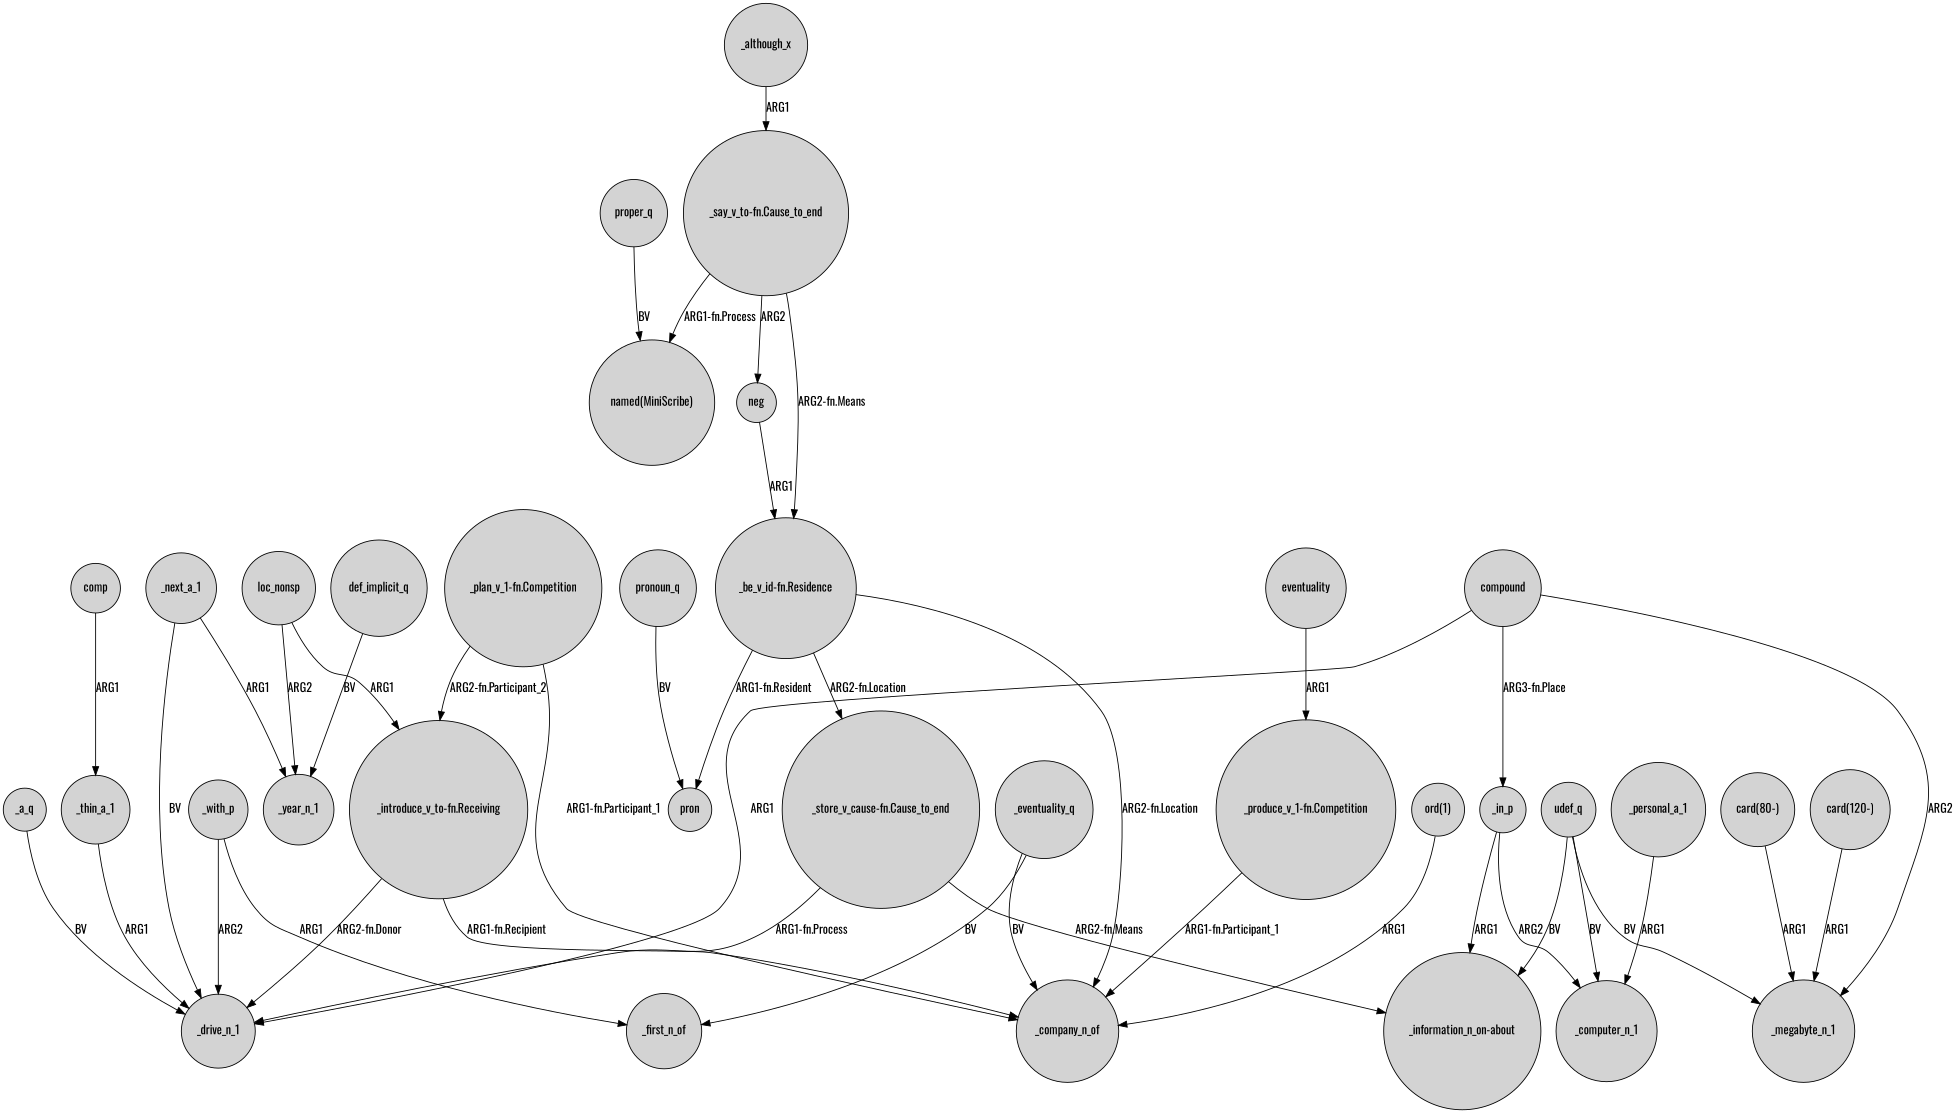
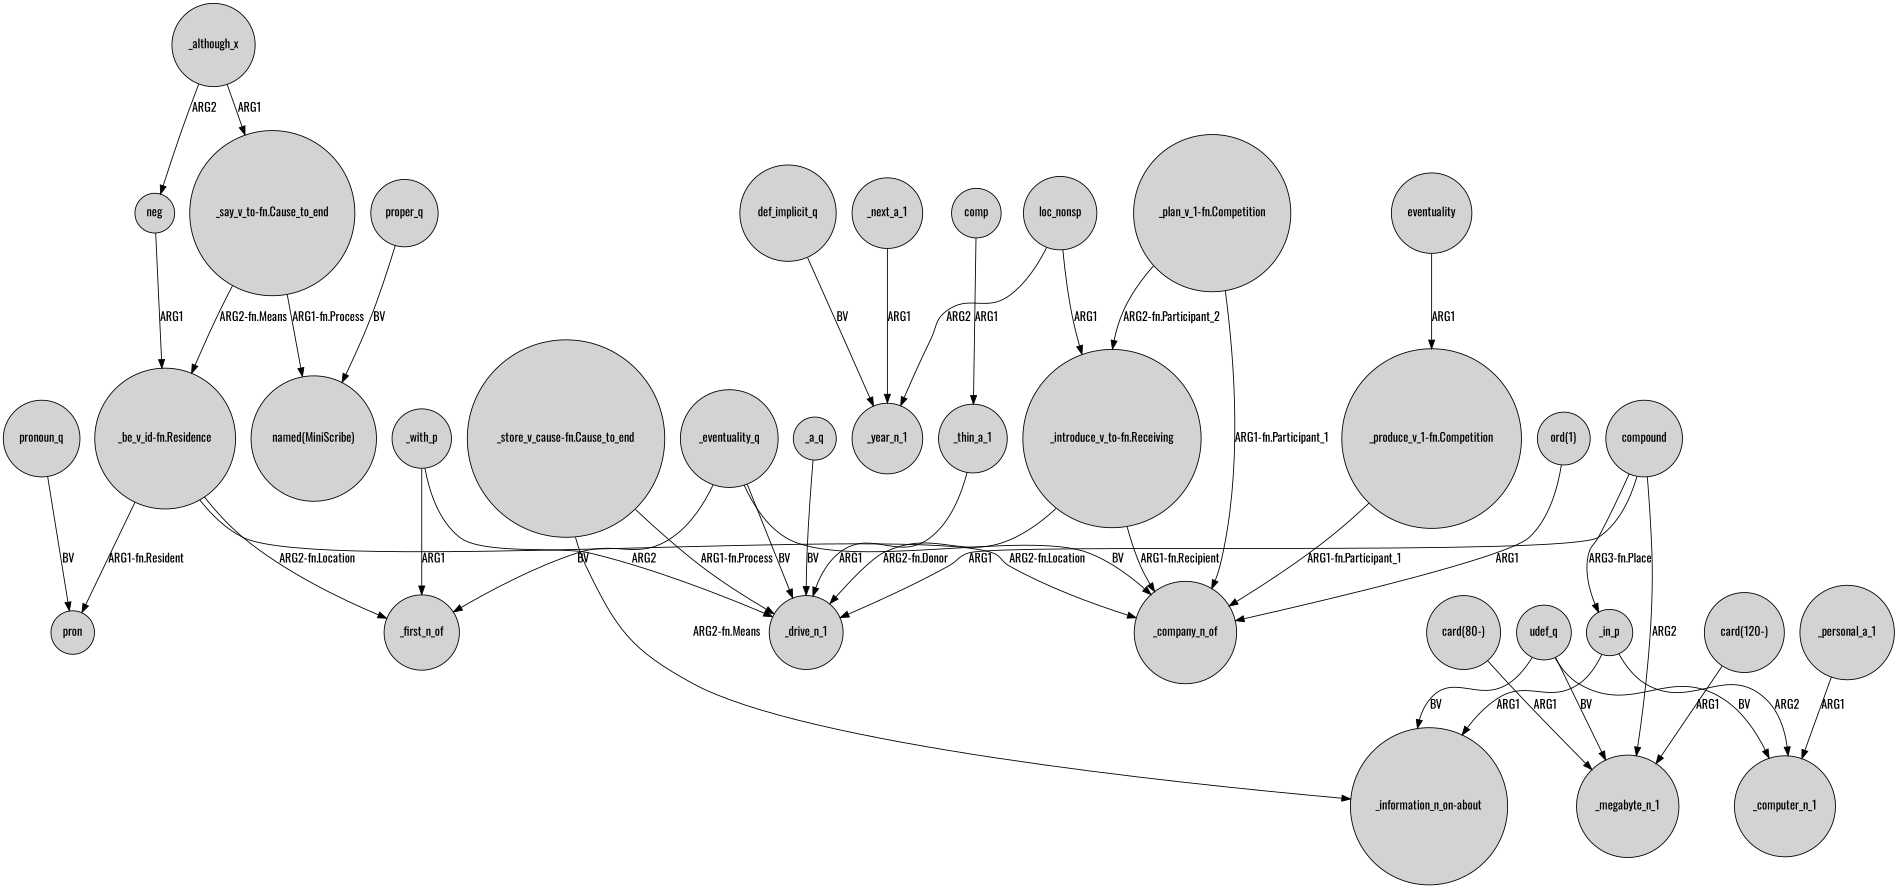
(760, 335) -> (180, 135)
(826, 682) -> (284, 566)
(160, 809) -> (768, 537)
